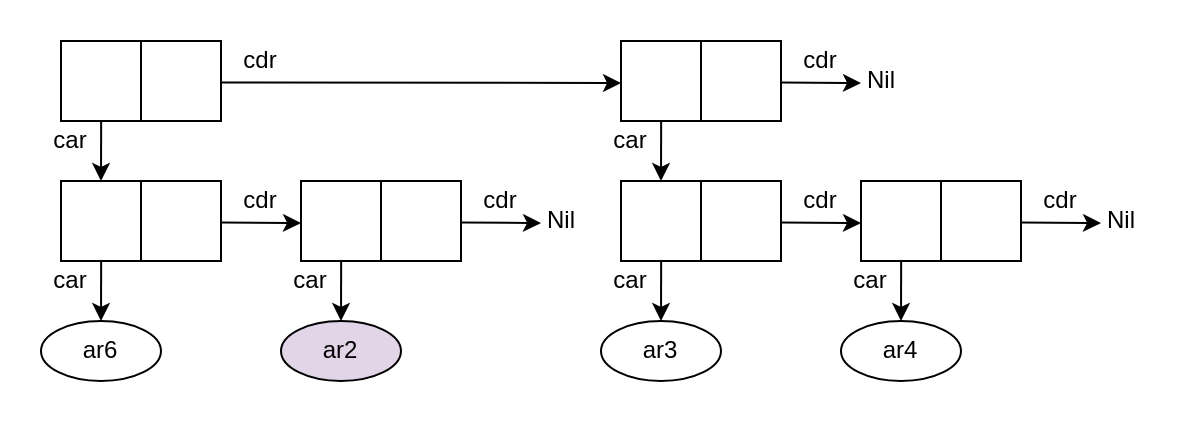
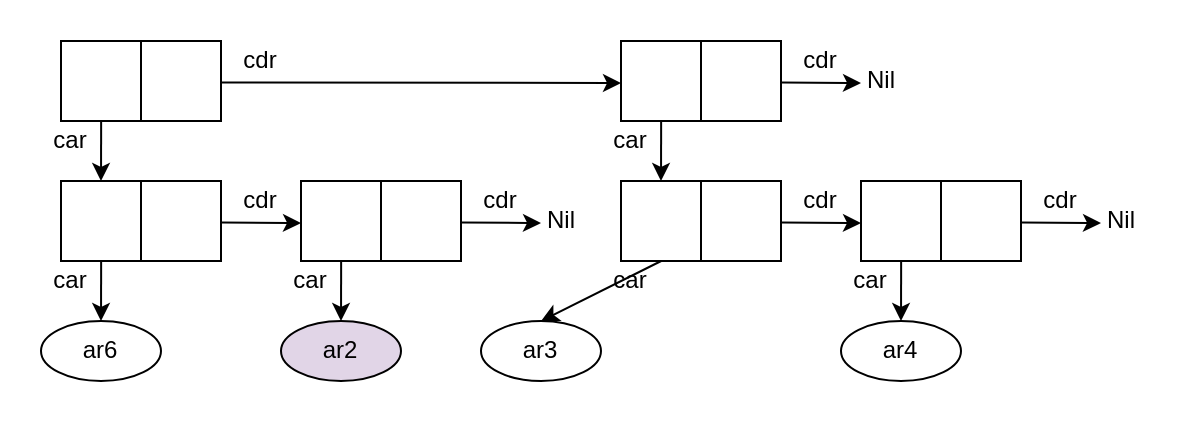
(661, 351) -> (541, 351)
